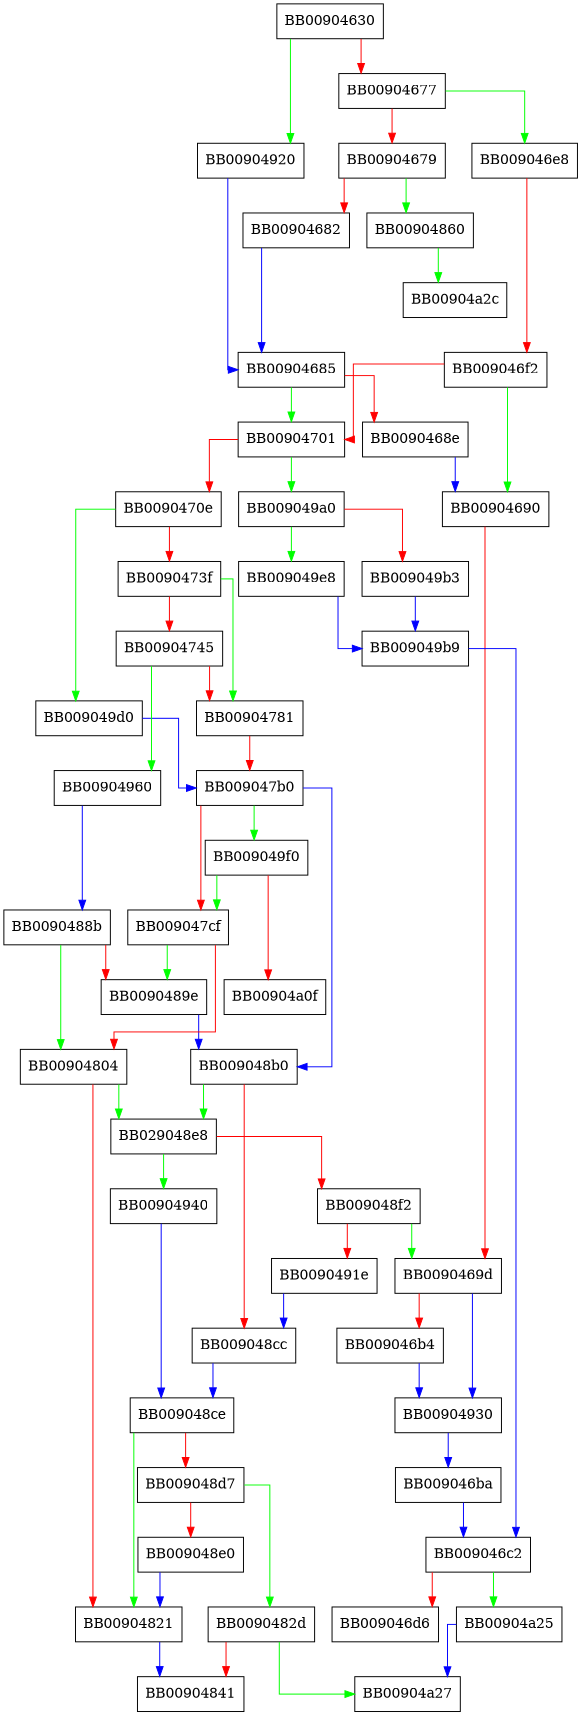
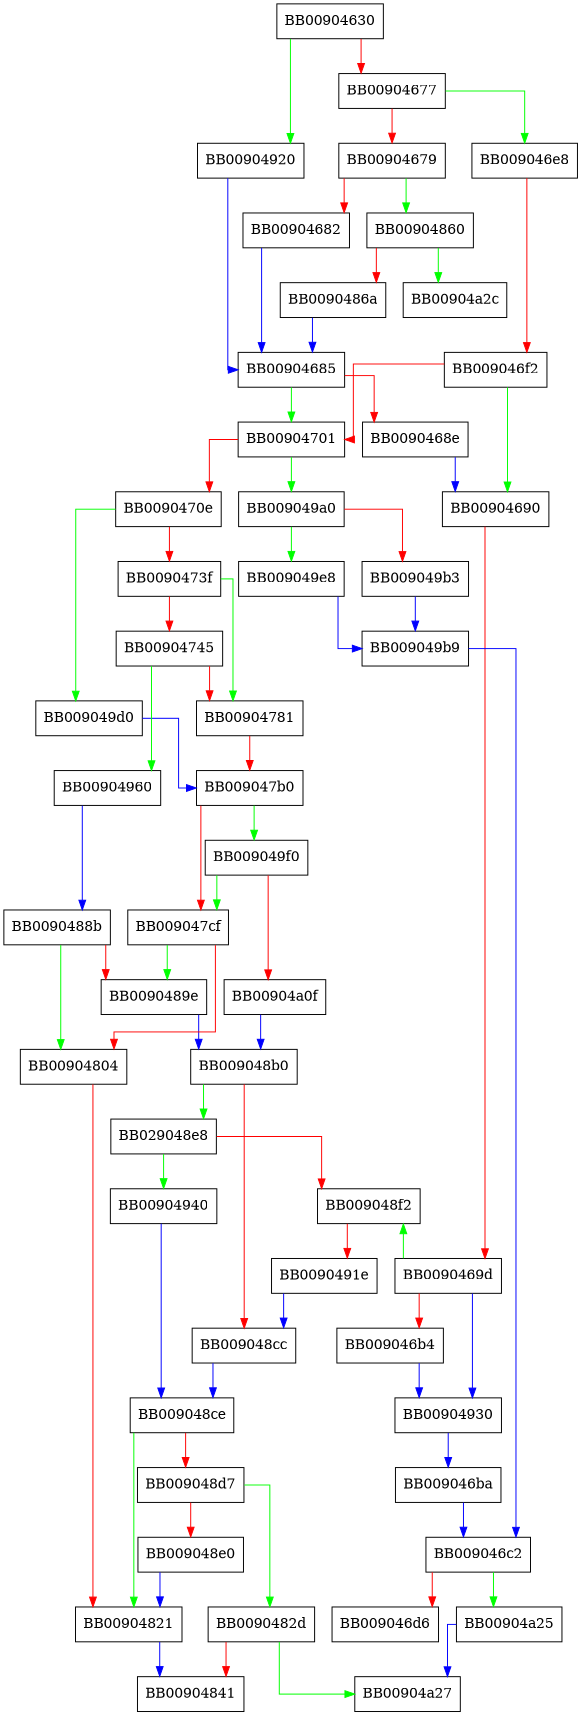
none -> (333, 300)
(332, 925) -> (261, 1027)
(119, 1097) -> none
(412, 1236) -> (403, 1246)
